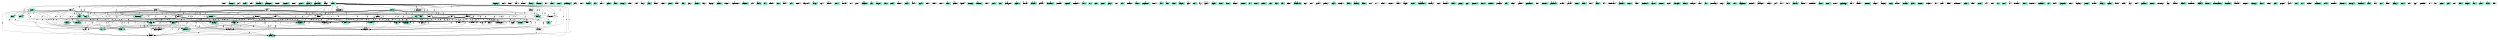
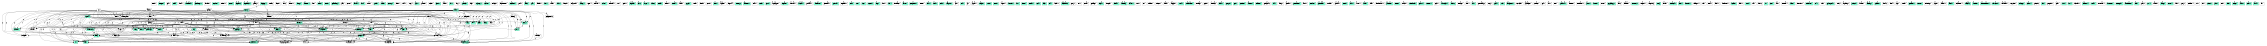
(712, 4) -> (479, 4)
(271, 13) -> (148, 20)
